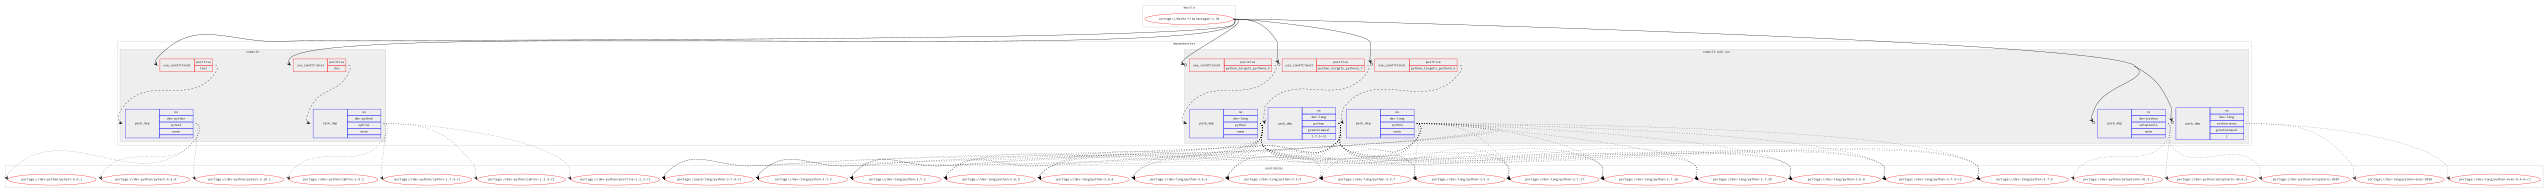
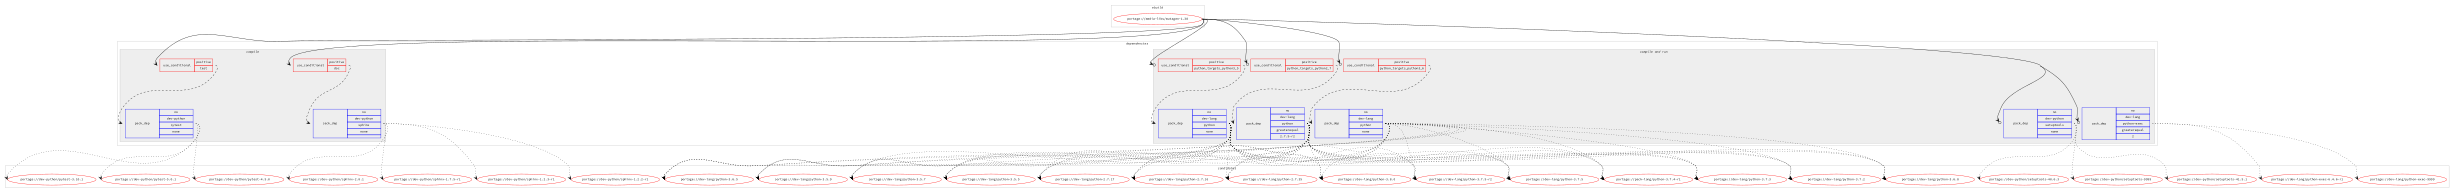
(615, 180) -> (615, 180)
(991, 180) -> none
